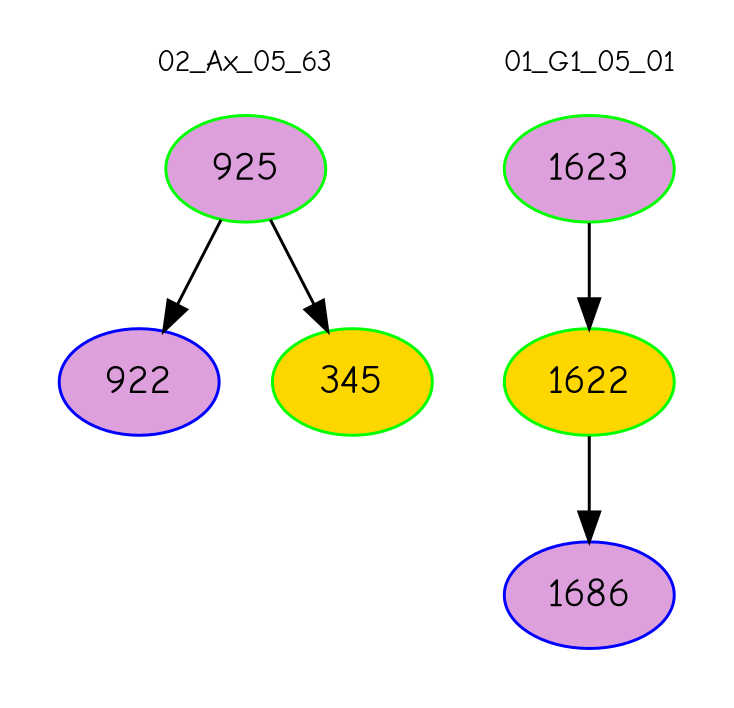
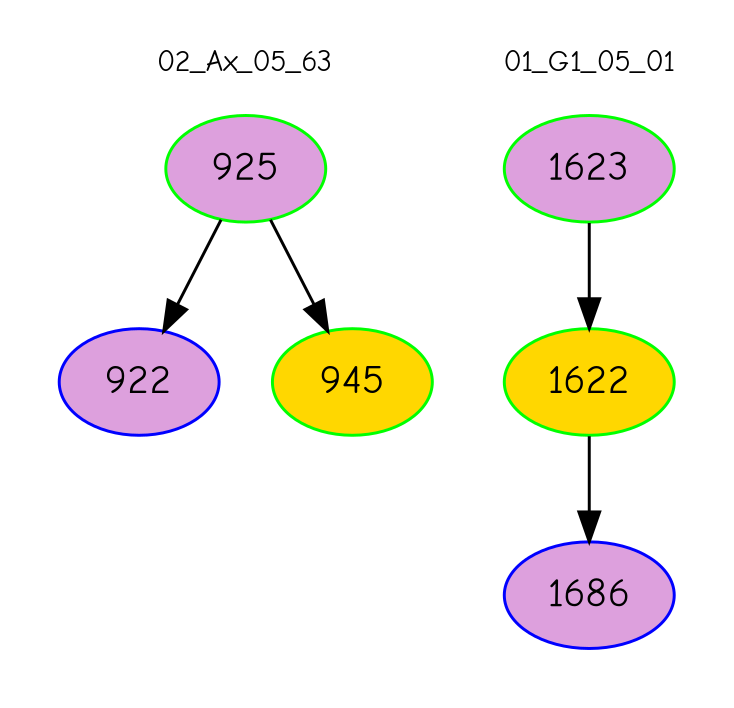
(352, 382) -> (352, 382)
